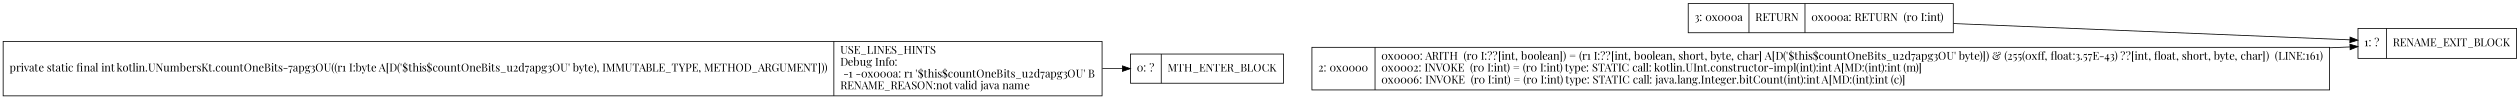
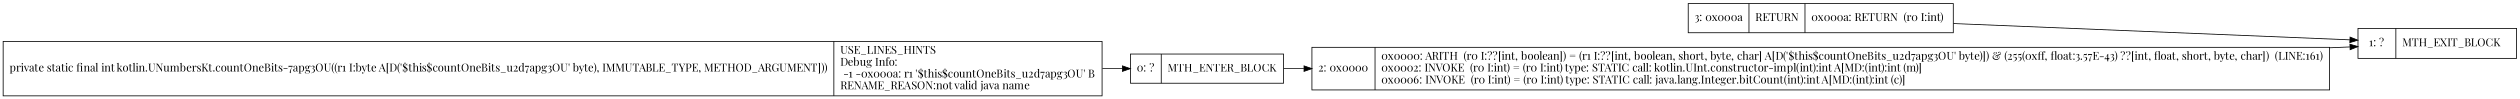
(2451, 43) -> (2451, 43)
none -> (1294, 69)
